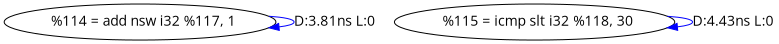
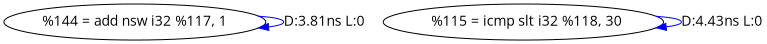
(140, 22) -> (135, 22)
